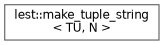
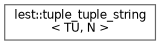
(82, 22) -> (80, 22)
